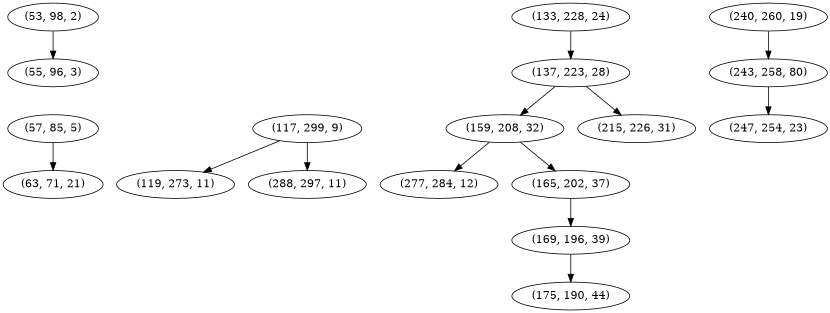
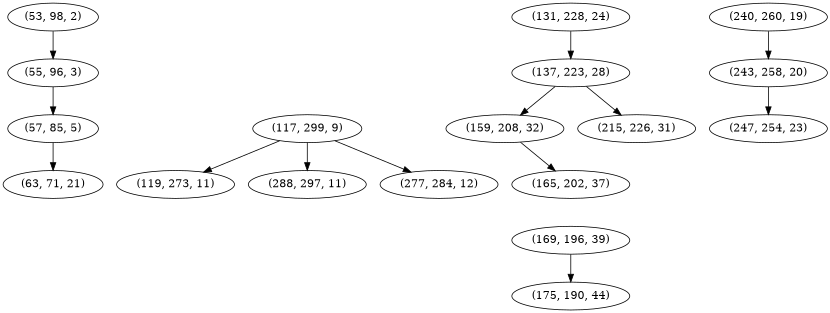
(571, 17) -> (571, 17)
(768, 73) -> (768, 73)
none -> (53, 97)
(475, 154) -> (369, 155)
(571, 209) -> none
